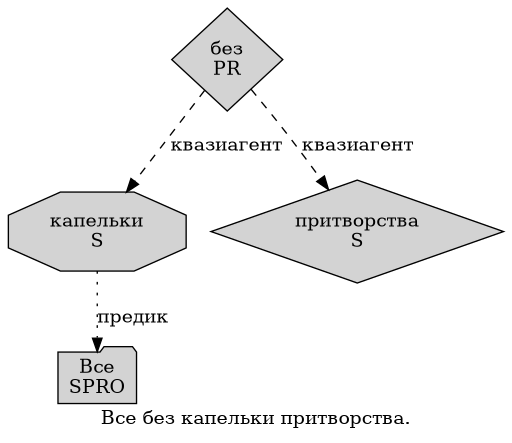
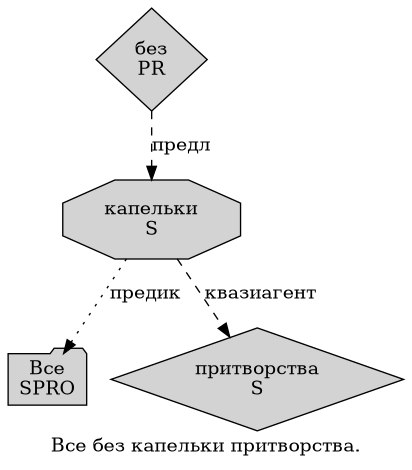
(287, 133) -> (200, 292)
(227, 146) -> (181, 146)
